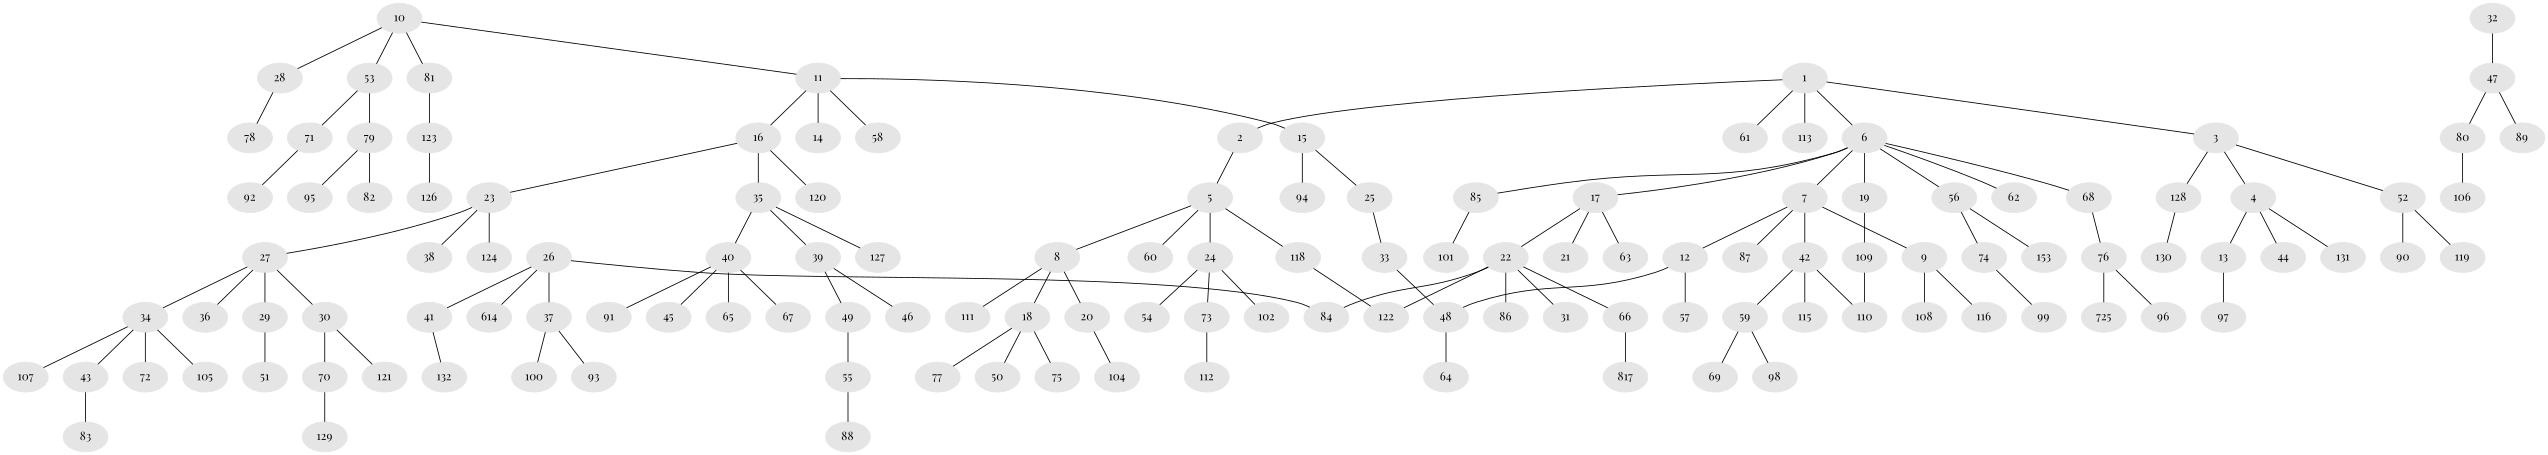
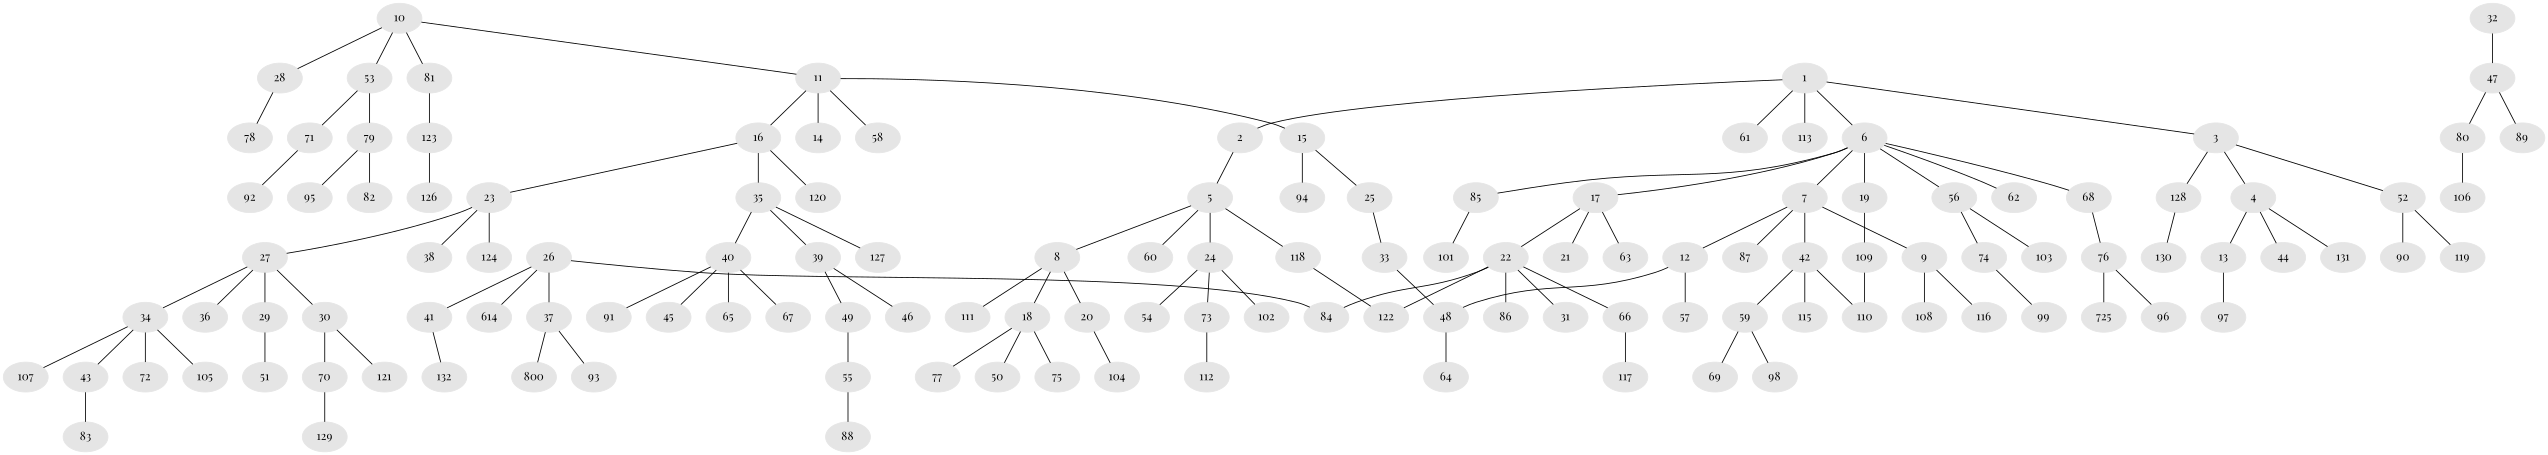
(2044, 257) -> (2044, 257)
(534, 377) -> (534, 377)
(1625, 377) -> (1625, 377)
